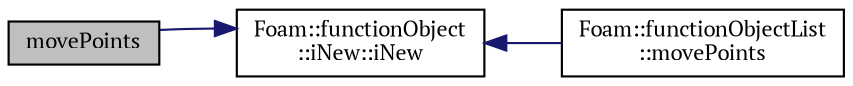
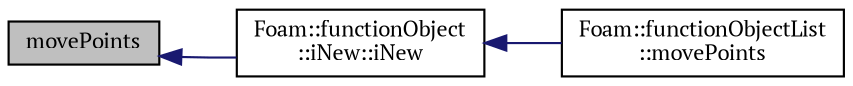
(187, 29) -> (209, 58)
